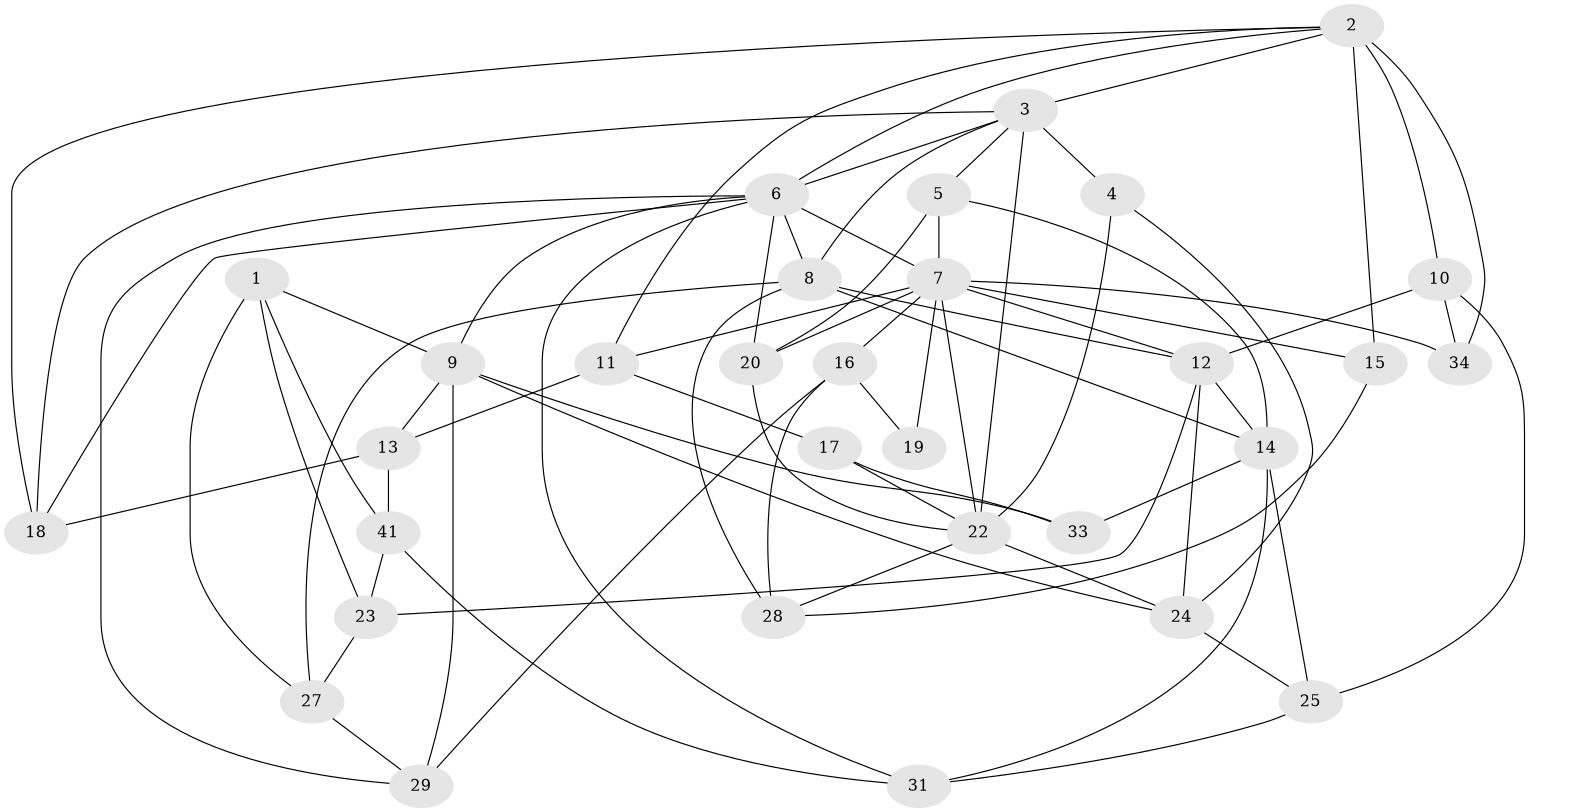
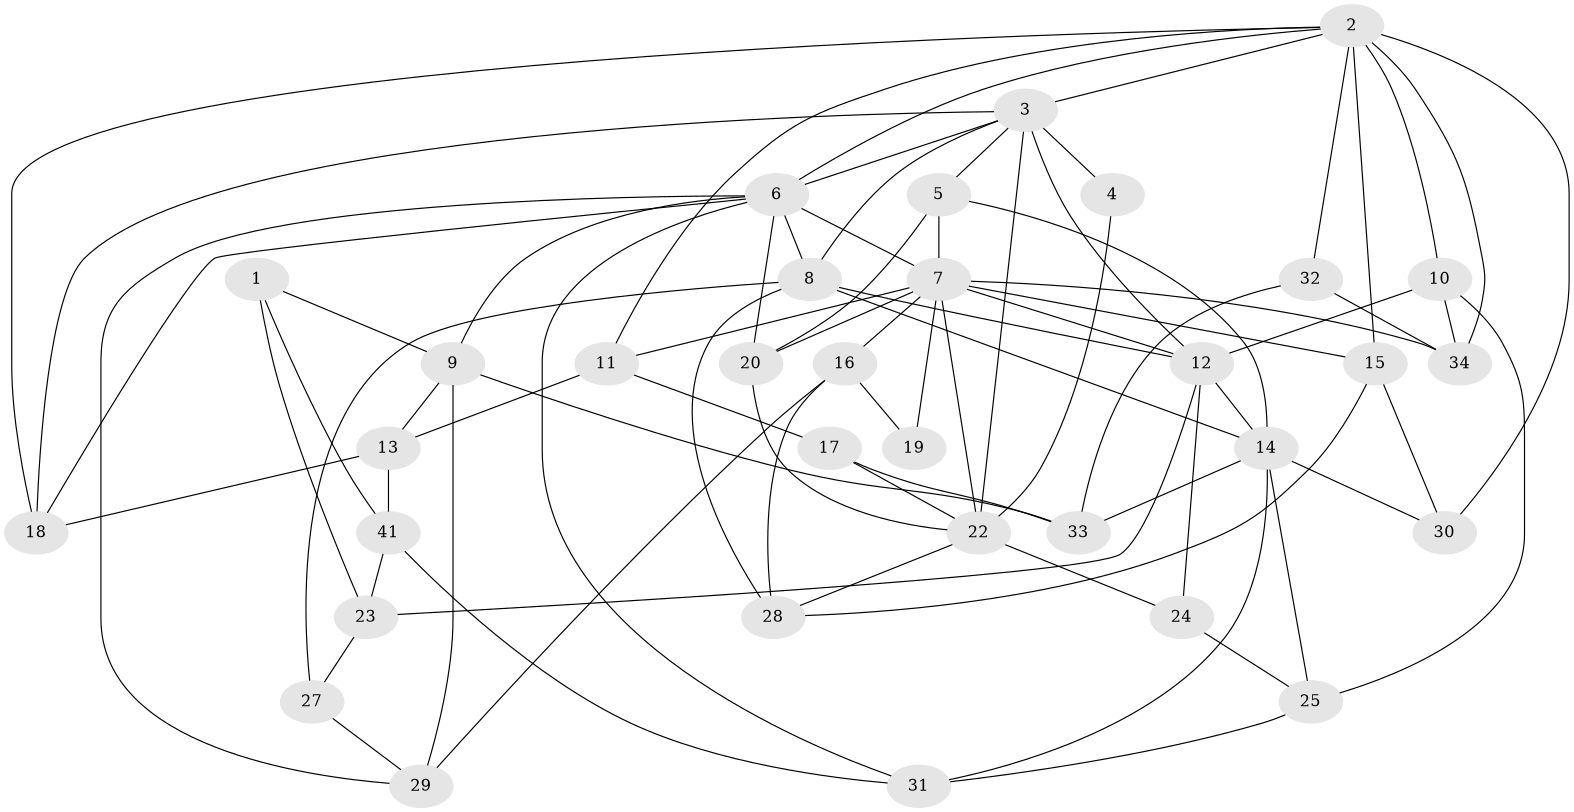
none -> (1093, 248)
none -> (1311, 279)
(1298, 394) -> none
(190, 505) -> none
(810, 510) -> none
none -> (1445, 533)
